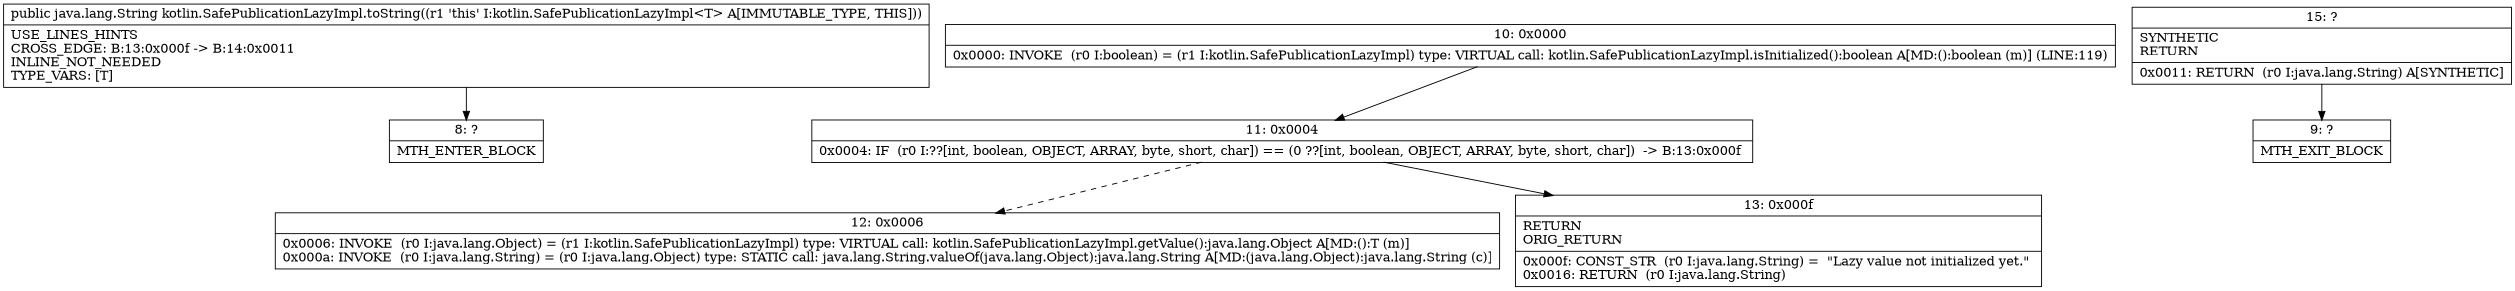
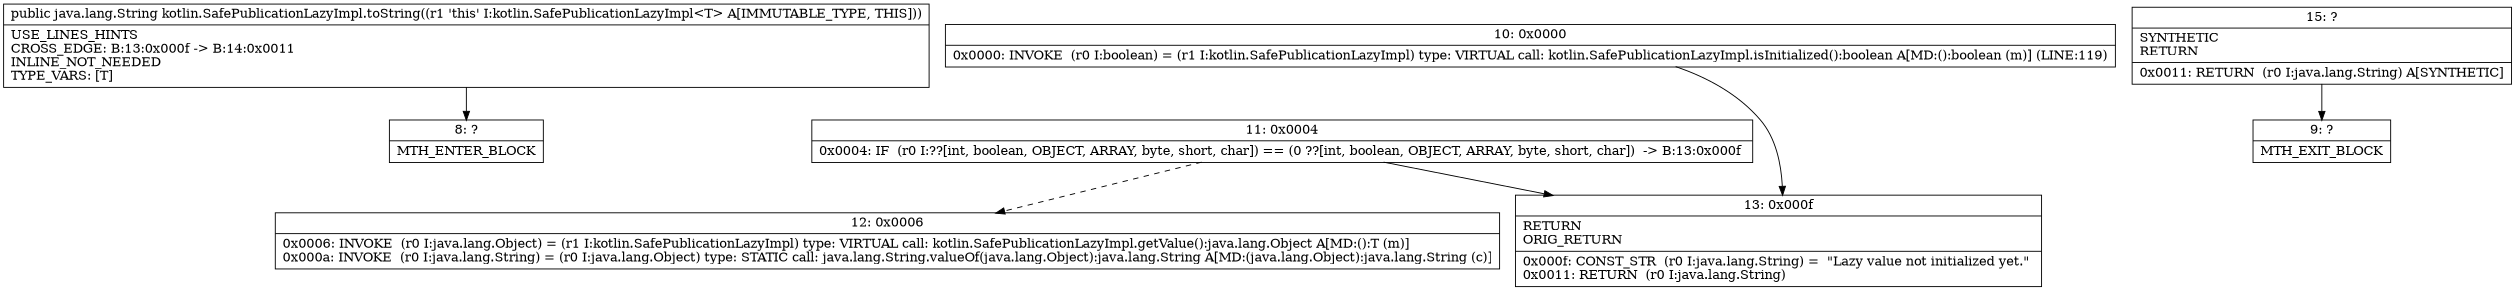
(1411, 92) -> (1750, 109)
(1656, 275) -> (1656, 275)
